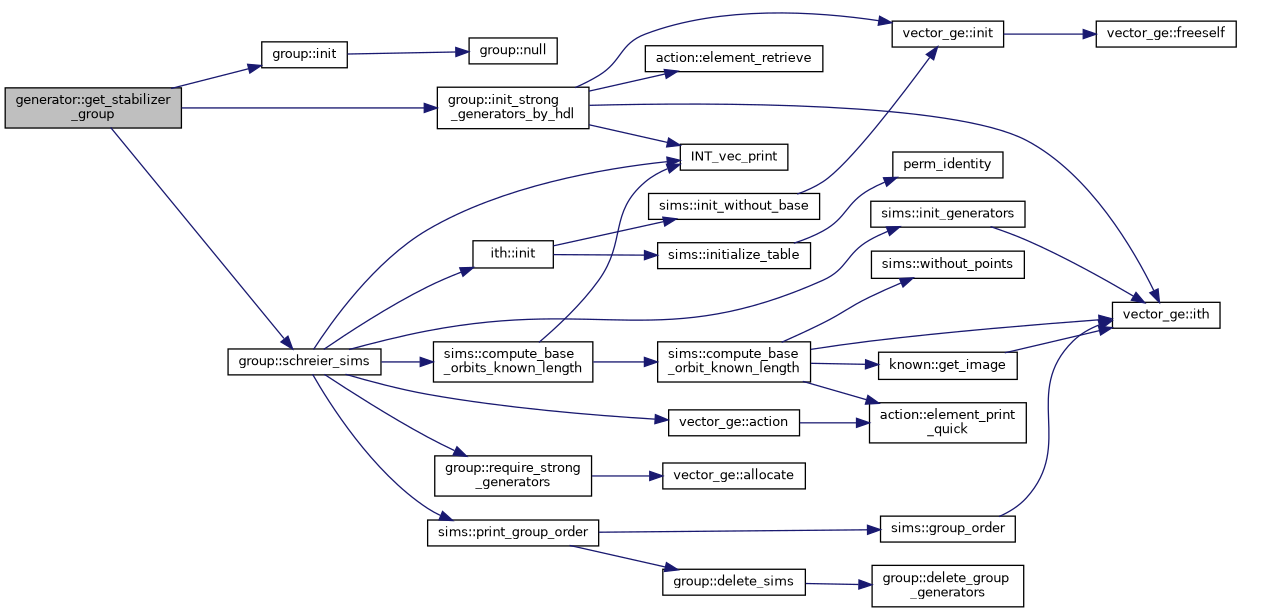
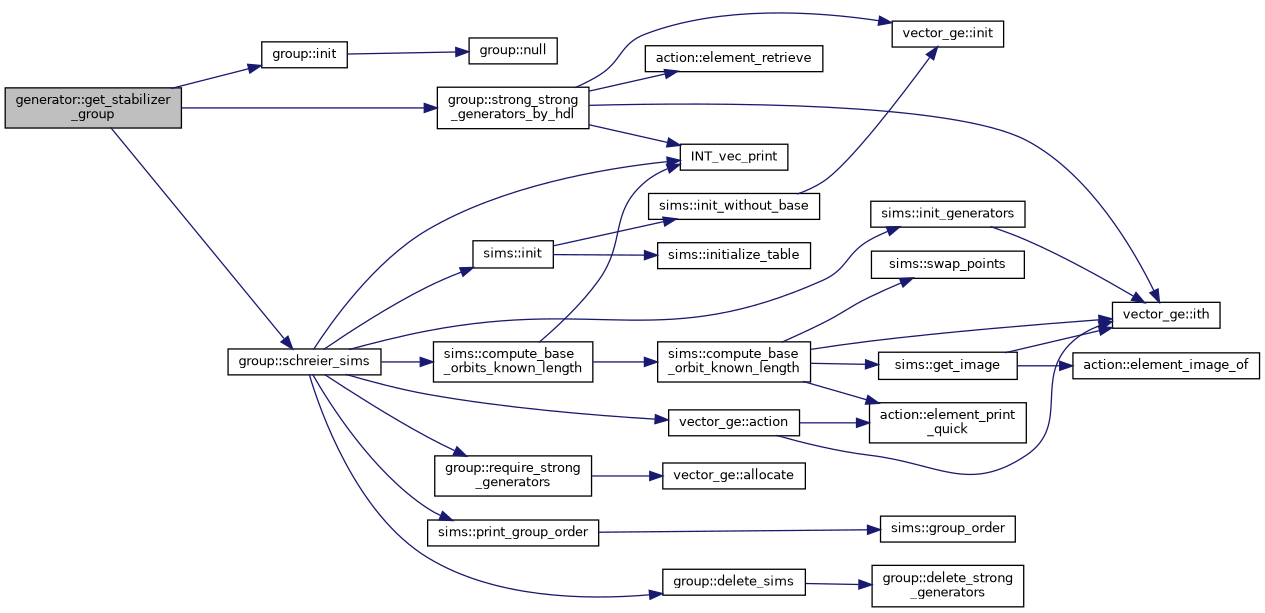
(1166, 34) -> none
(513, 108) -> (513, 108)
(948, 165) -> none
(513, 254) -> (513, 254)
(948, 265) -> (948, 265)
(948, 366) -> (948, 366)
none -> (1166, 366)
(1049, 420) -> (981, 473)
(617, 556) -> (430, 559)
(948, 586) -> (948, 586)
